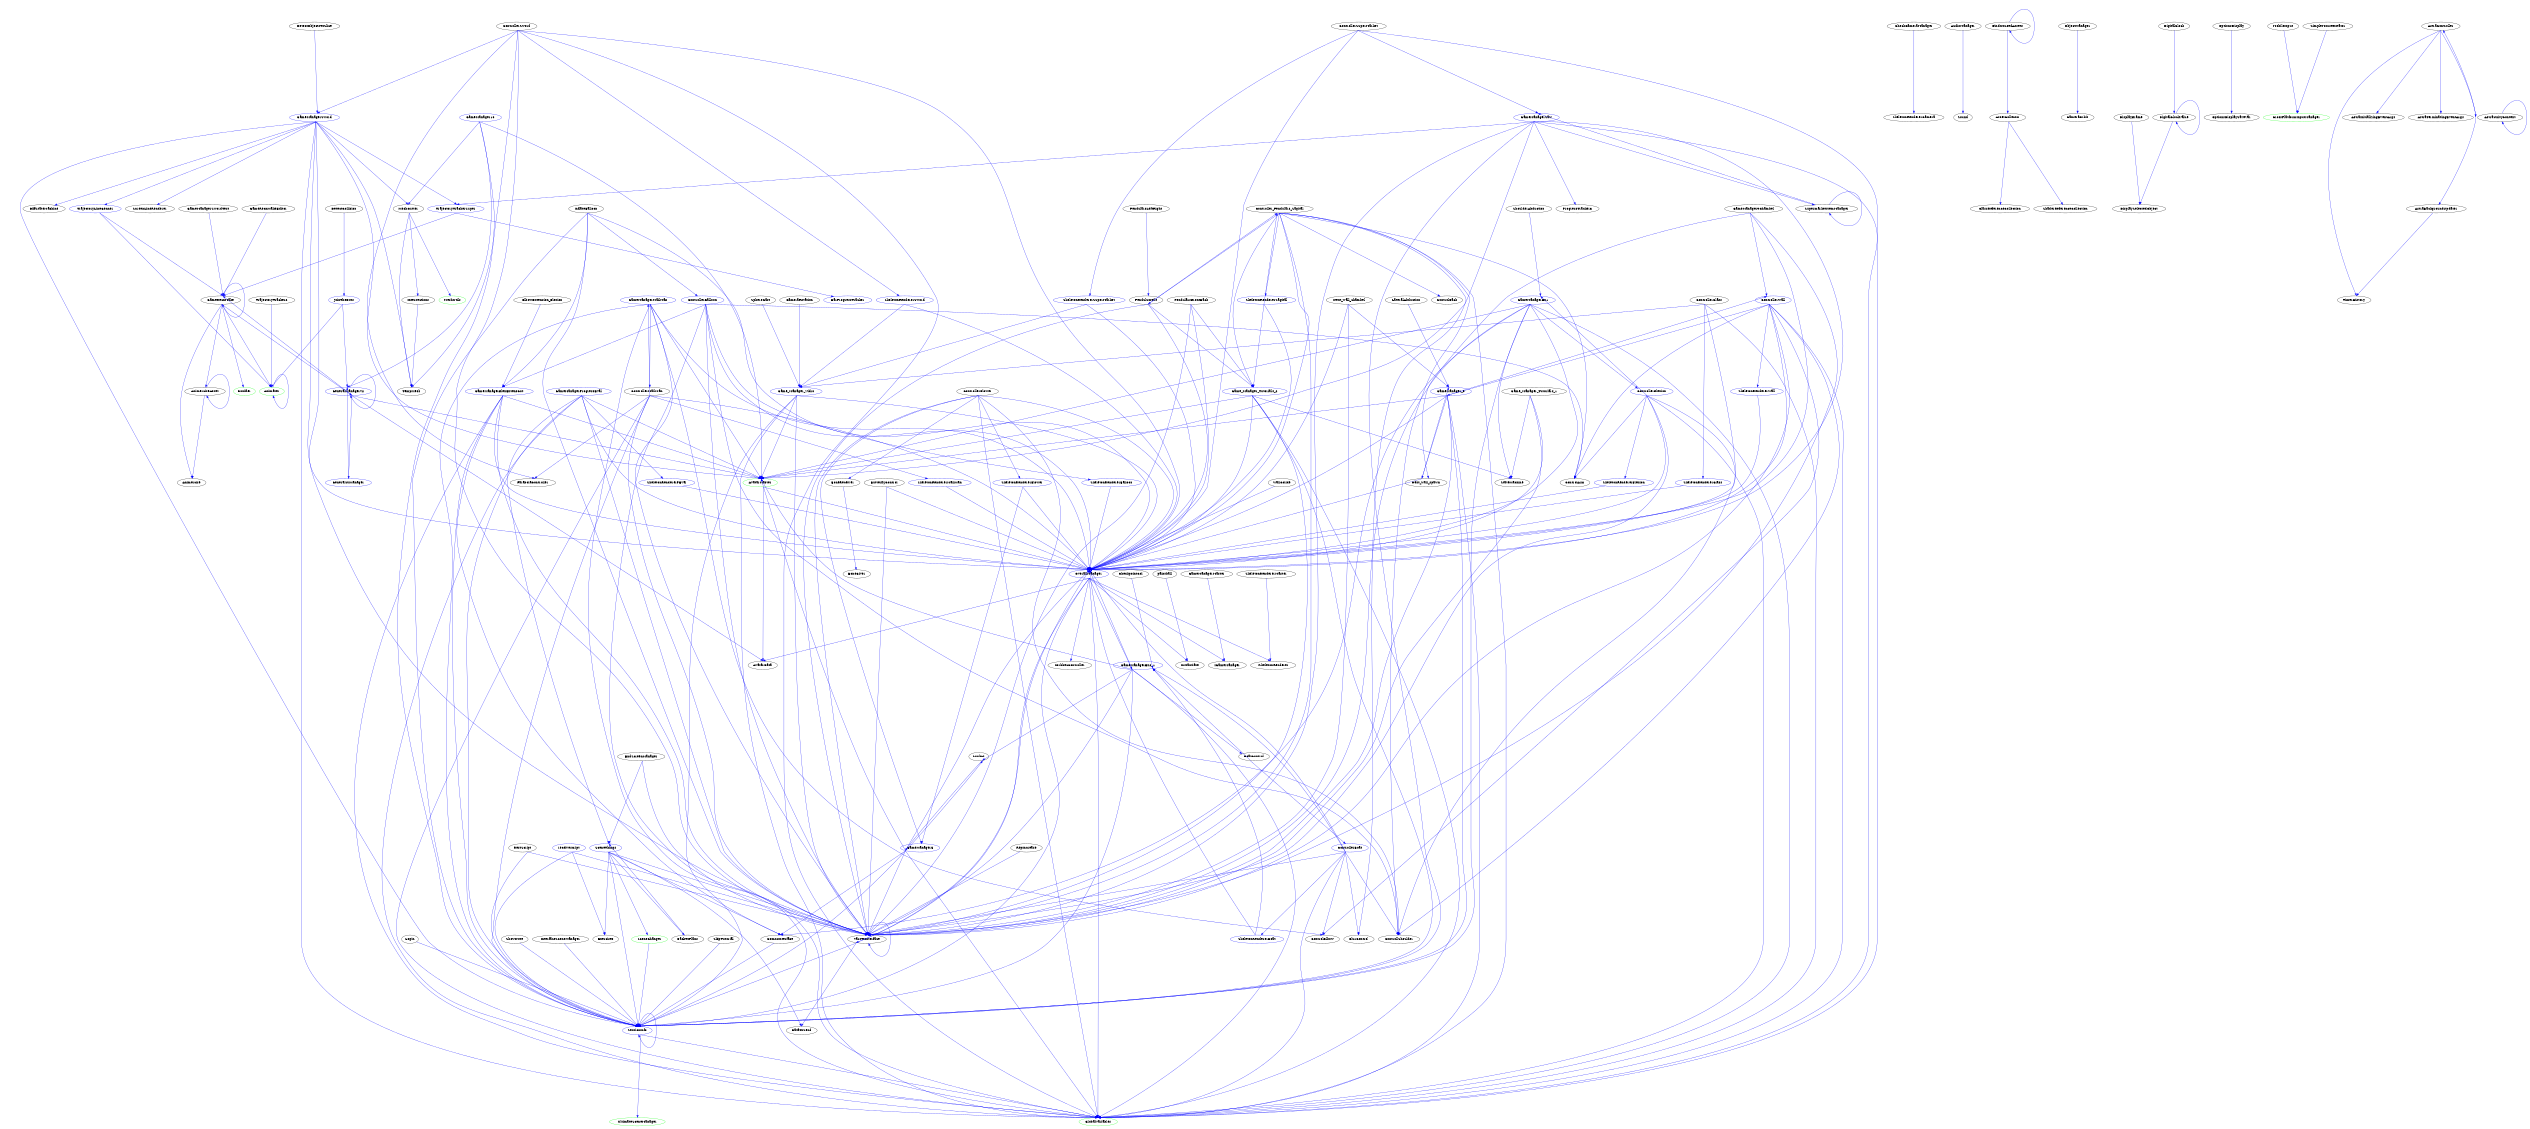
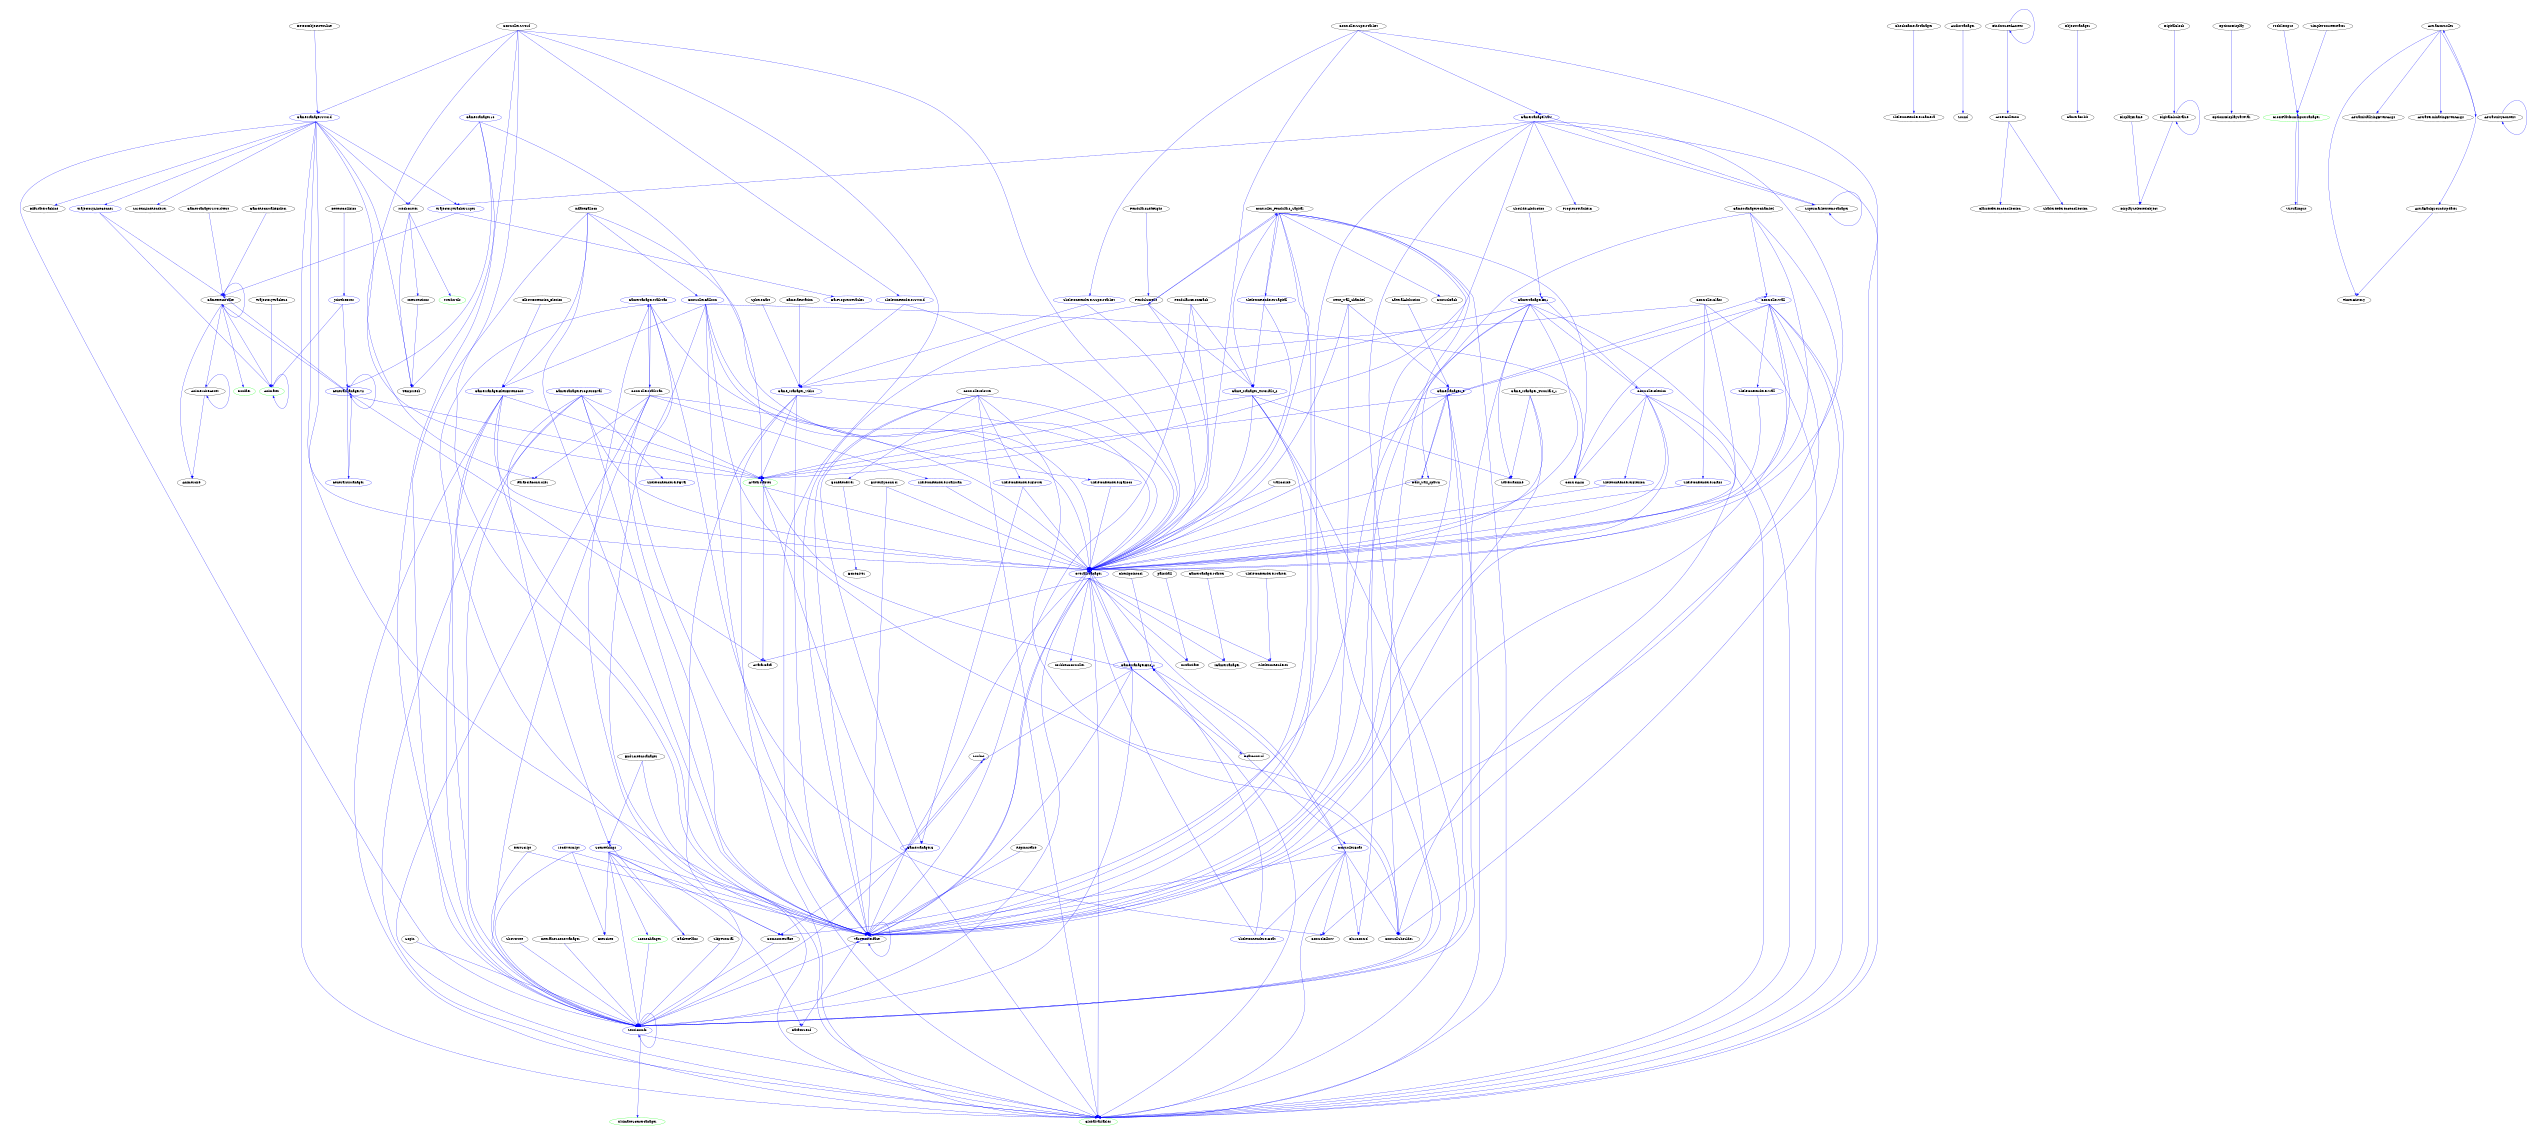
none -> (2296, 209)
(705, 390) -> none
(875, 526) -> none
